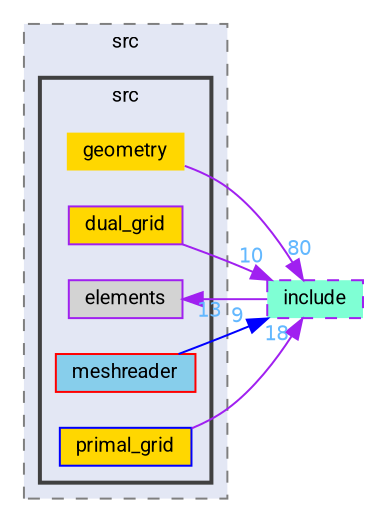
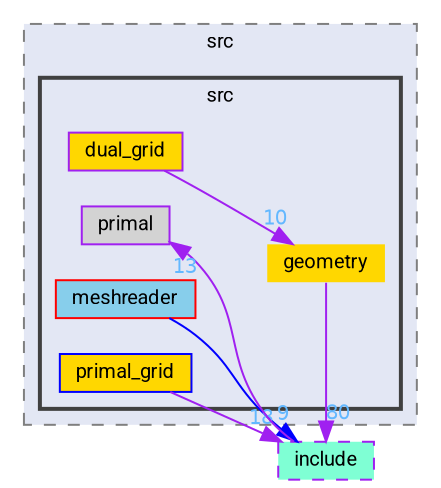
(218, 258) -> (220, 202)
(126, 299) -> (126, 225)
